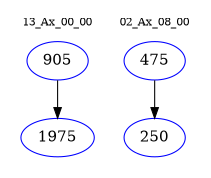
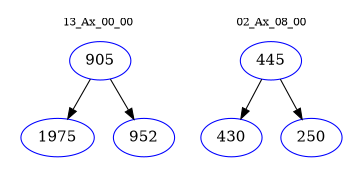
(155, 61) -> (271, 61)
none -> (144, 138)
none -> (231, 138)
